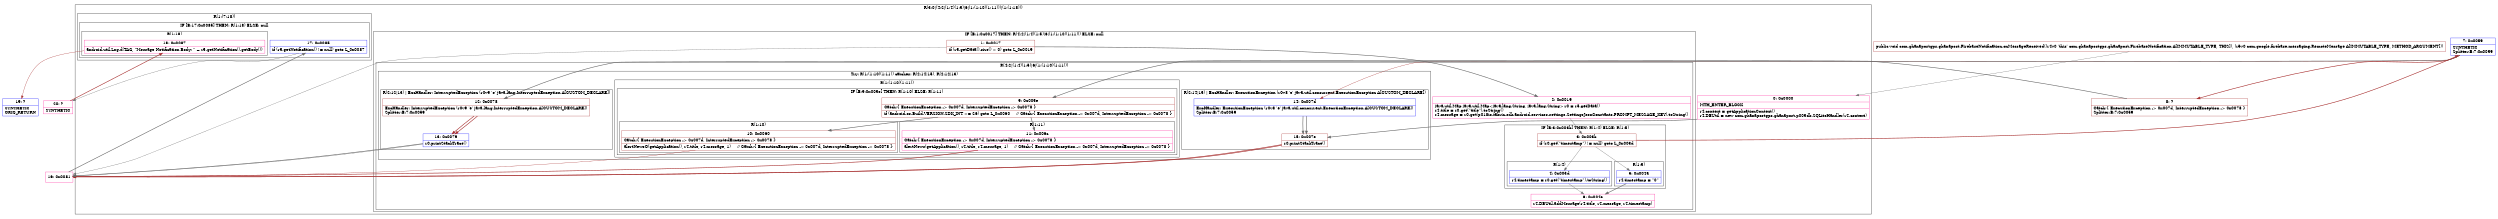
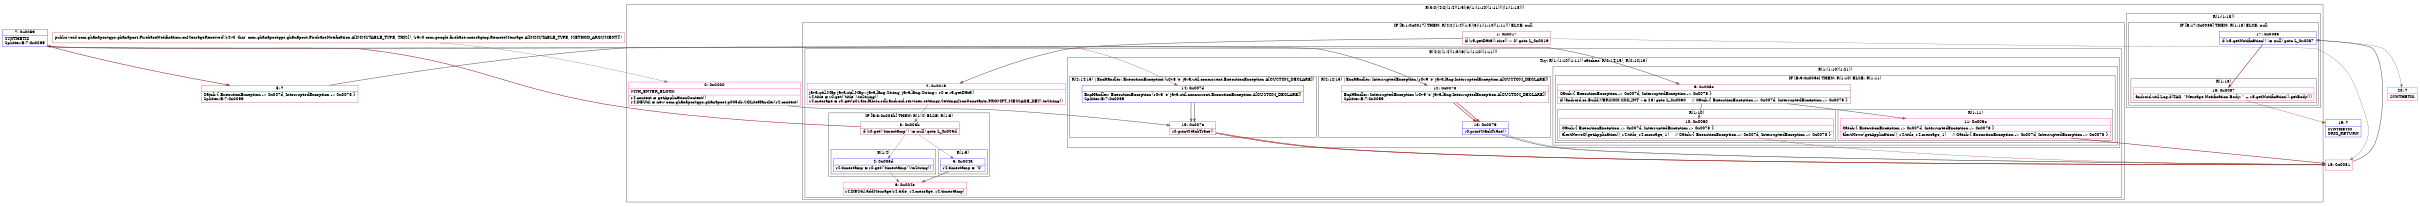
(224, 17) -> (2224, 17)
(115, 78) -> (2247, 65)
(897, 83) -> (1835, 70)
